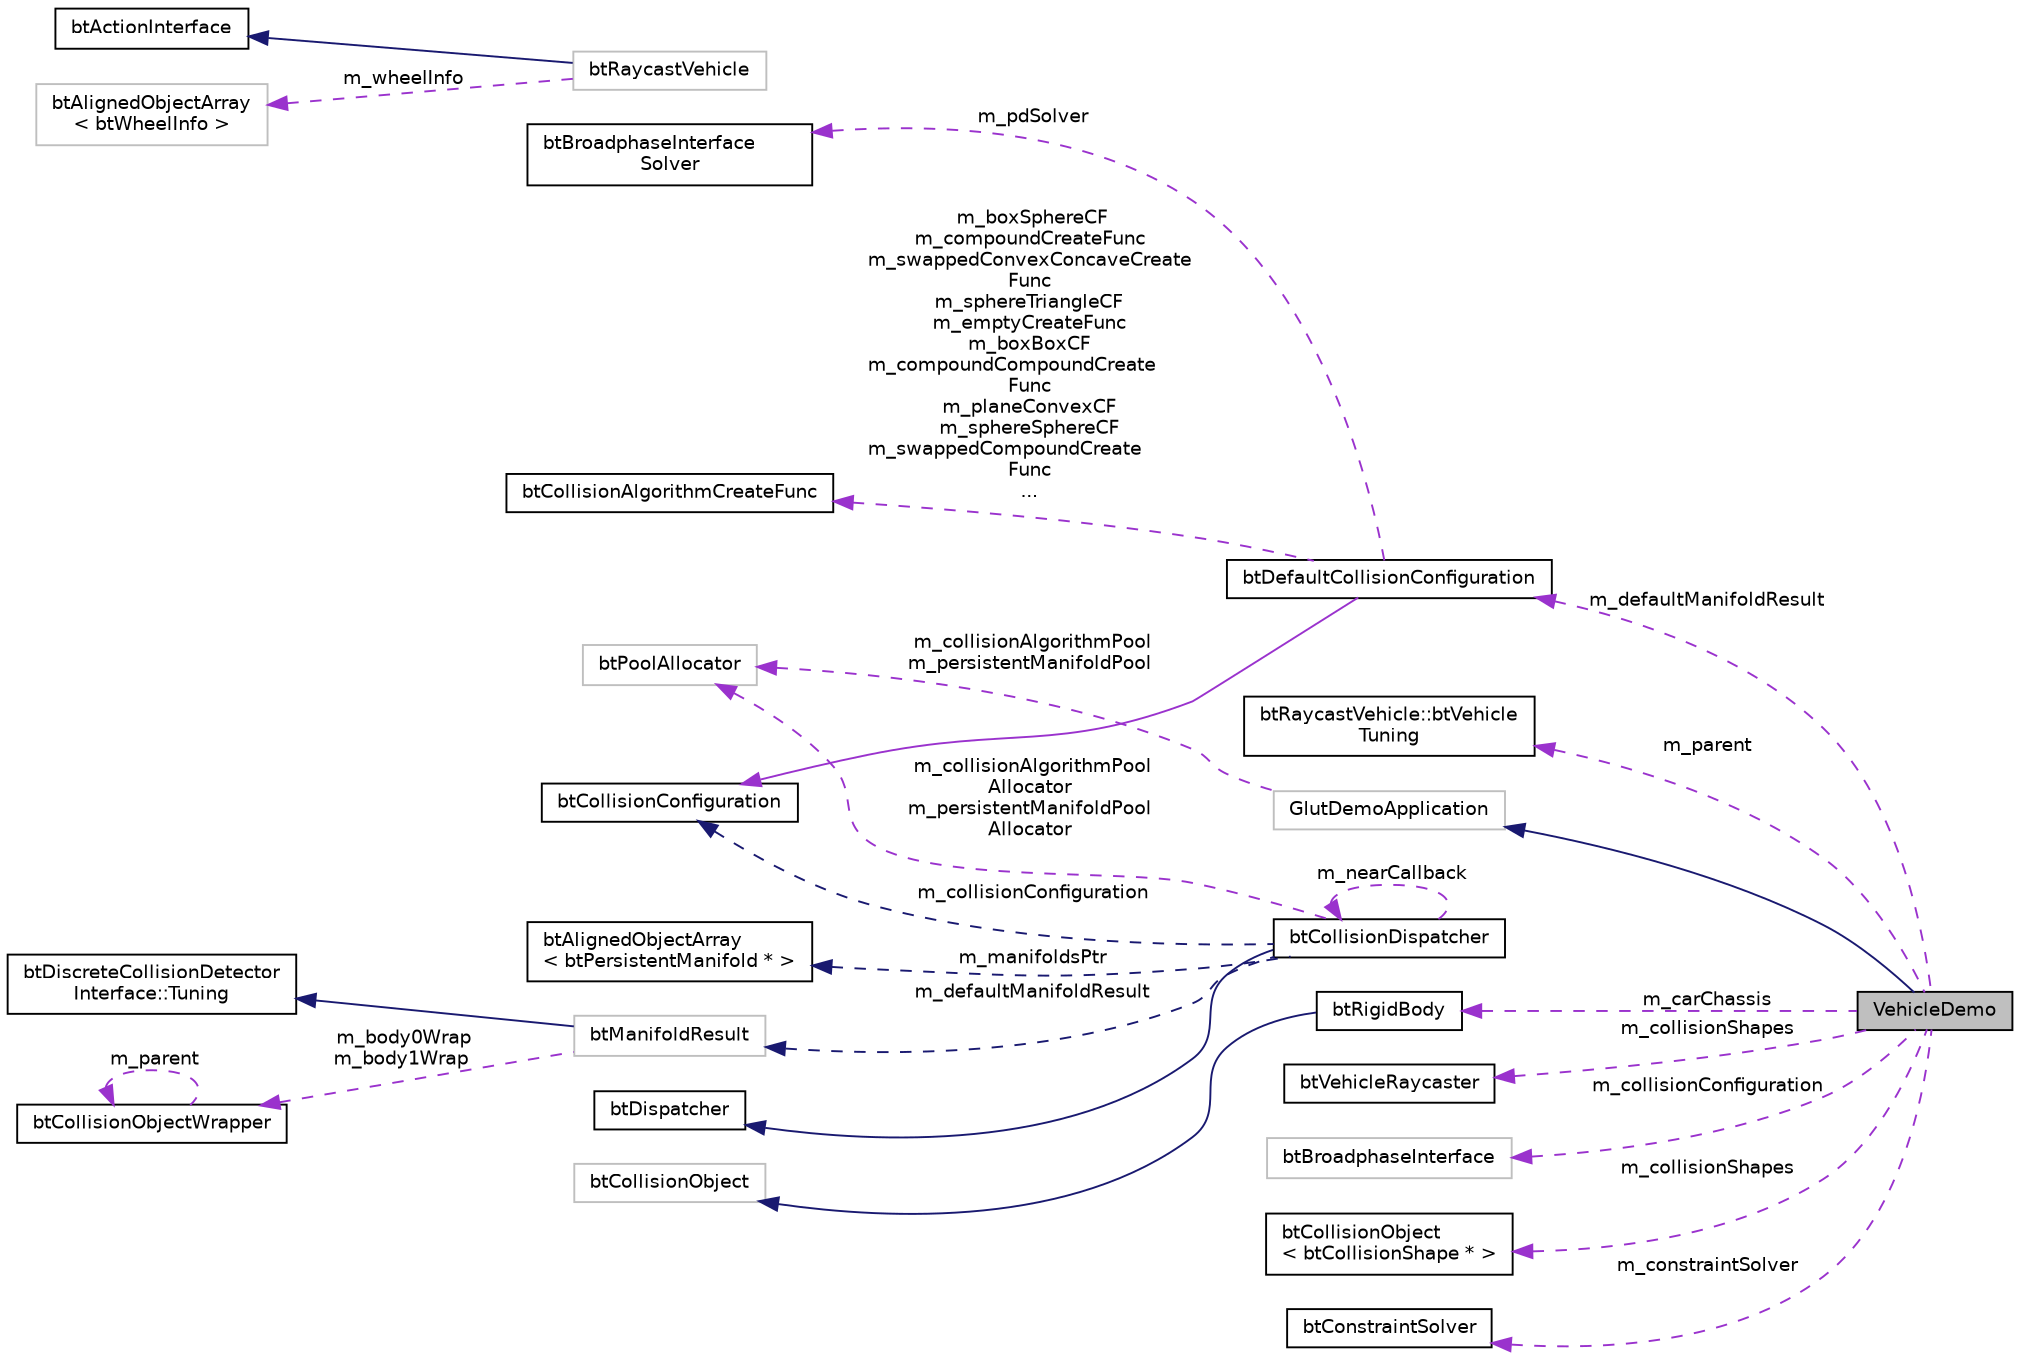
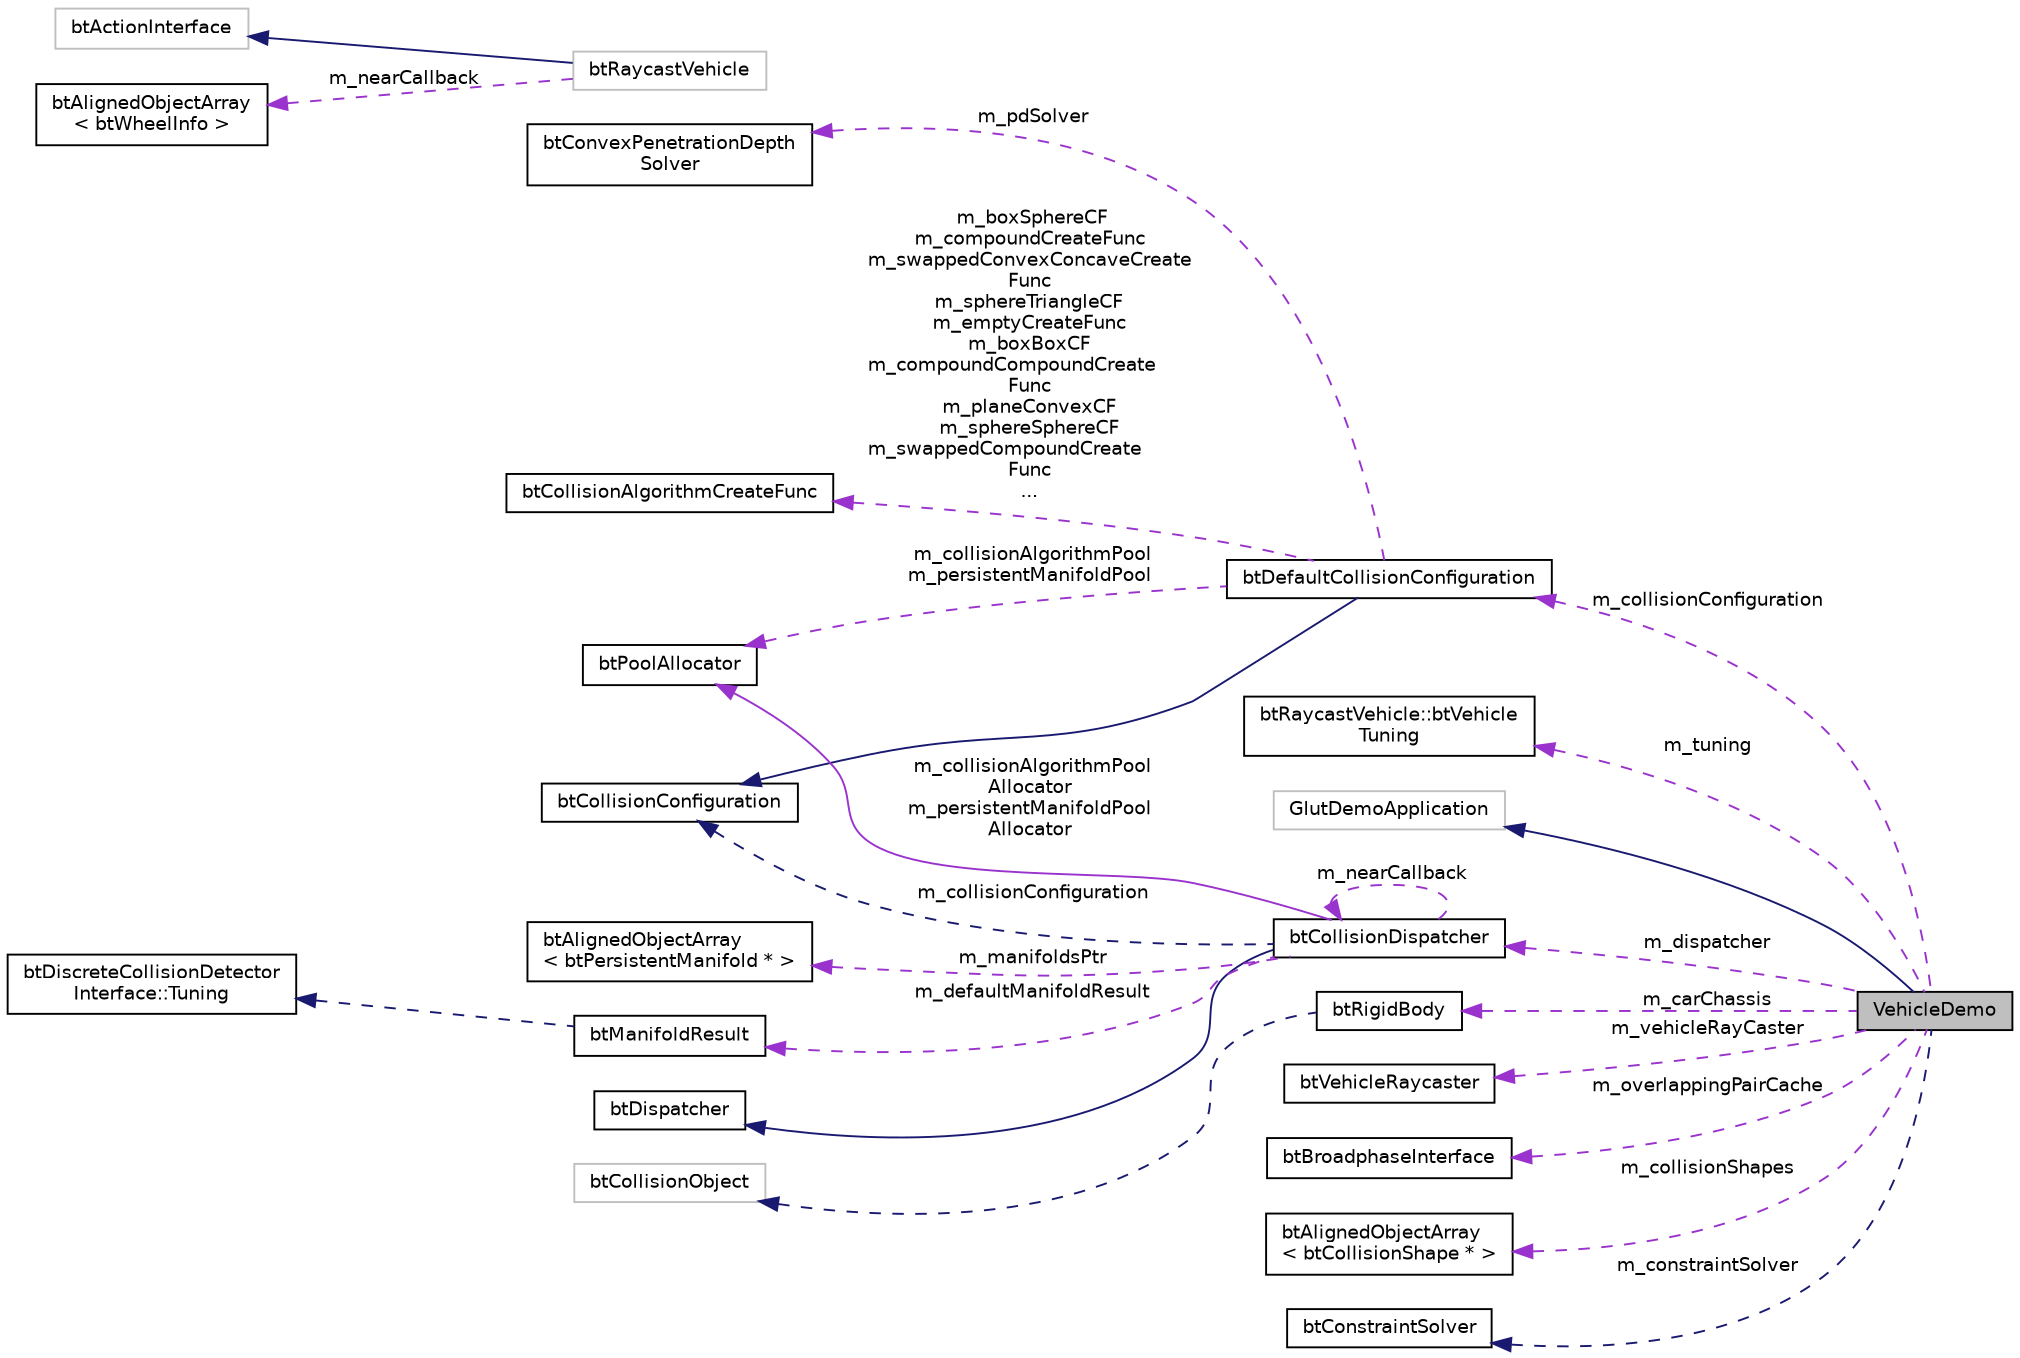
(152, 29) -> (152, 29)
(401, 79) -> (401, 79)
(152, 115) -> (152, 115)
(670, 155) -> (670, 155)
(1705, 601) -> (1705, 601)
(670, 665) -> (670, 665)
(1036, 702) -> (995, 605)
(1074, 732) -> (1074, 732)
(1705, 746) -> (1705, 746)
(996, 871) -> (996, 871)
none -> (1695, 966)
(1062, 976) -> (1062, 976)
(445, 1013) -> (445, 1013)
(1705, 1029) -> (1705, 1029)
(670, 1036) -> (670, 1036)
(1039, 1042) -> (1039, 1042)
(1705, 1086) -> (1705, 1086)
(152, 1124) -> none
(1389, 1158) -> (1389, 1158)
(1089, 1189) -> (1089, 1189)
(1389, 1244) -> (1389, 1244)
(1803, 1290) -> (1803, 1290)
